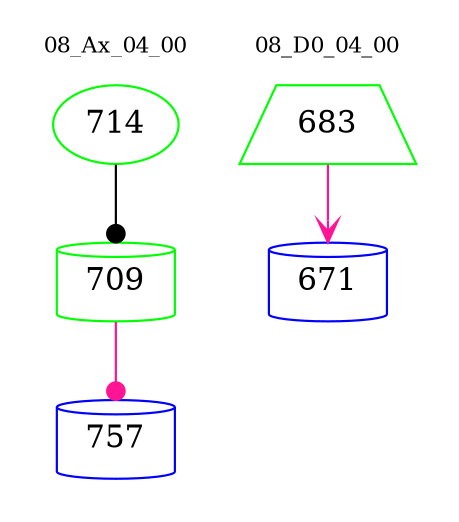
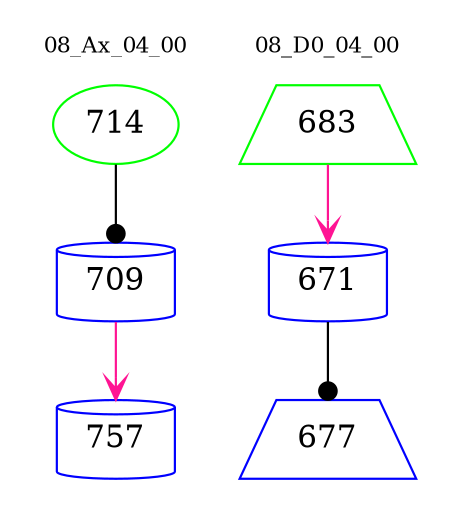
(116, 282) -> (116, 282)
(116, 352) -> (116, 350)
none -> (328, 439)
